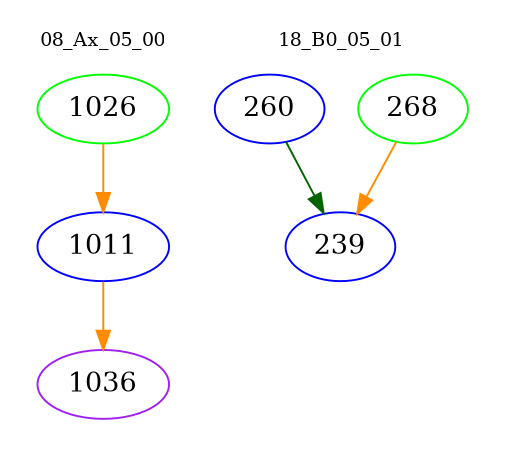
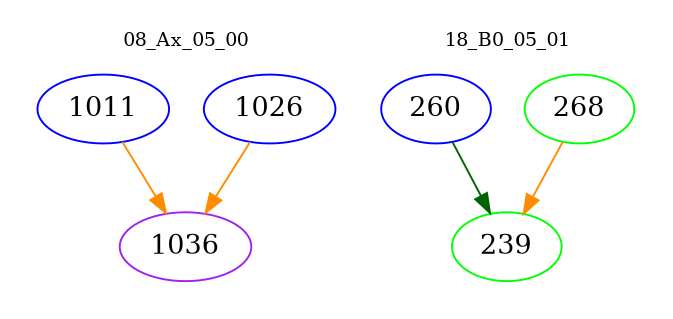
(103, 109) -> (270, 109)
(103, 168) -> (233, 169)
(340, 247) -> (507, 247)
